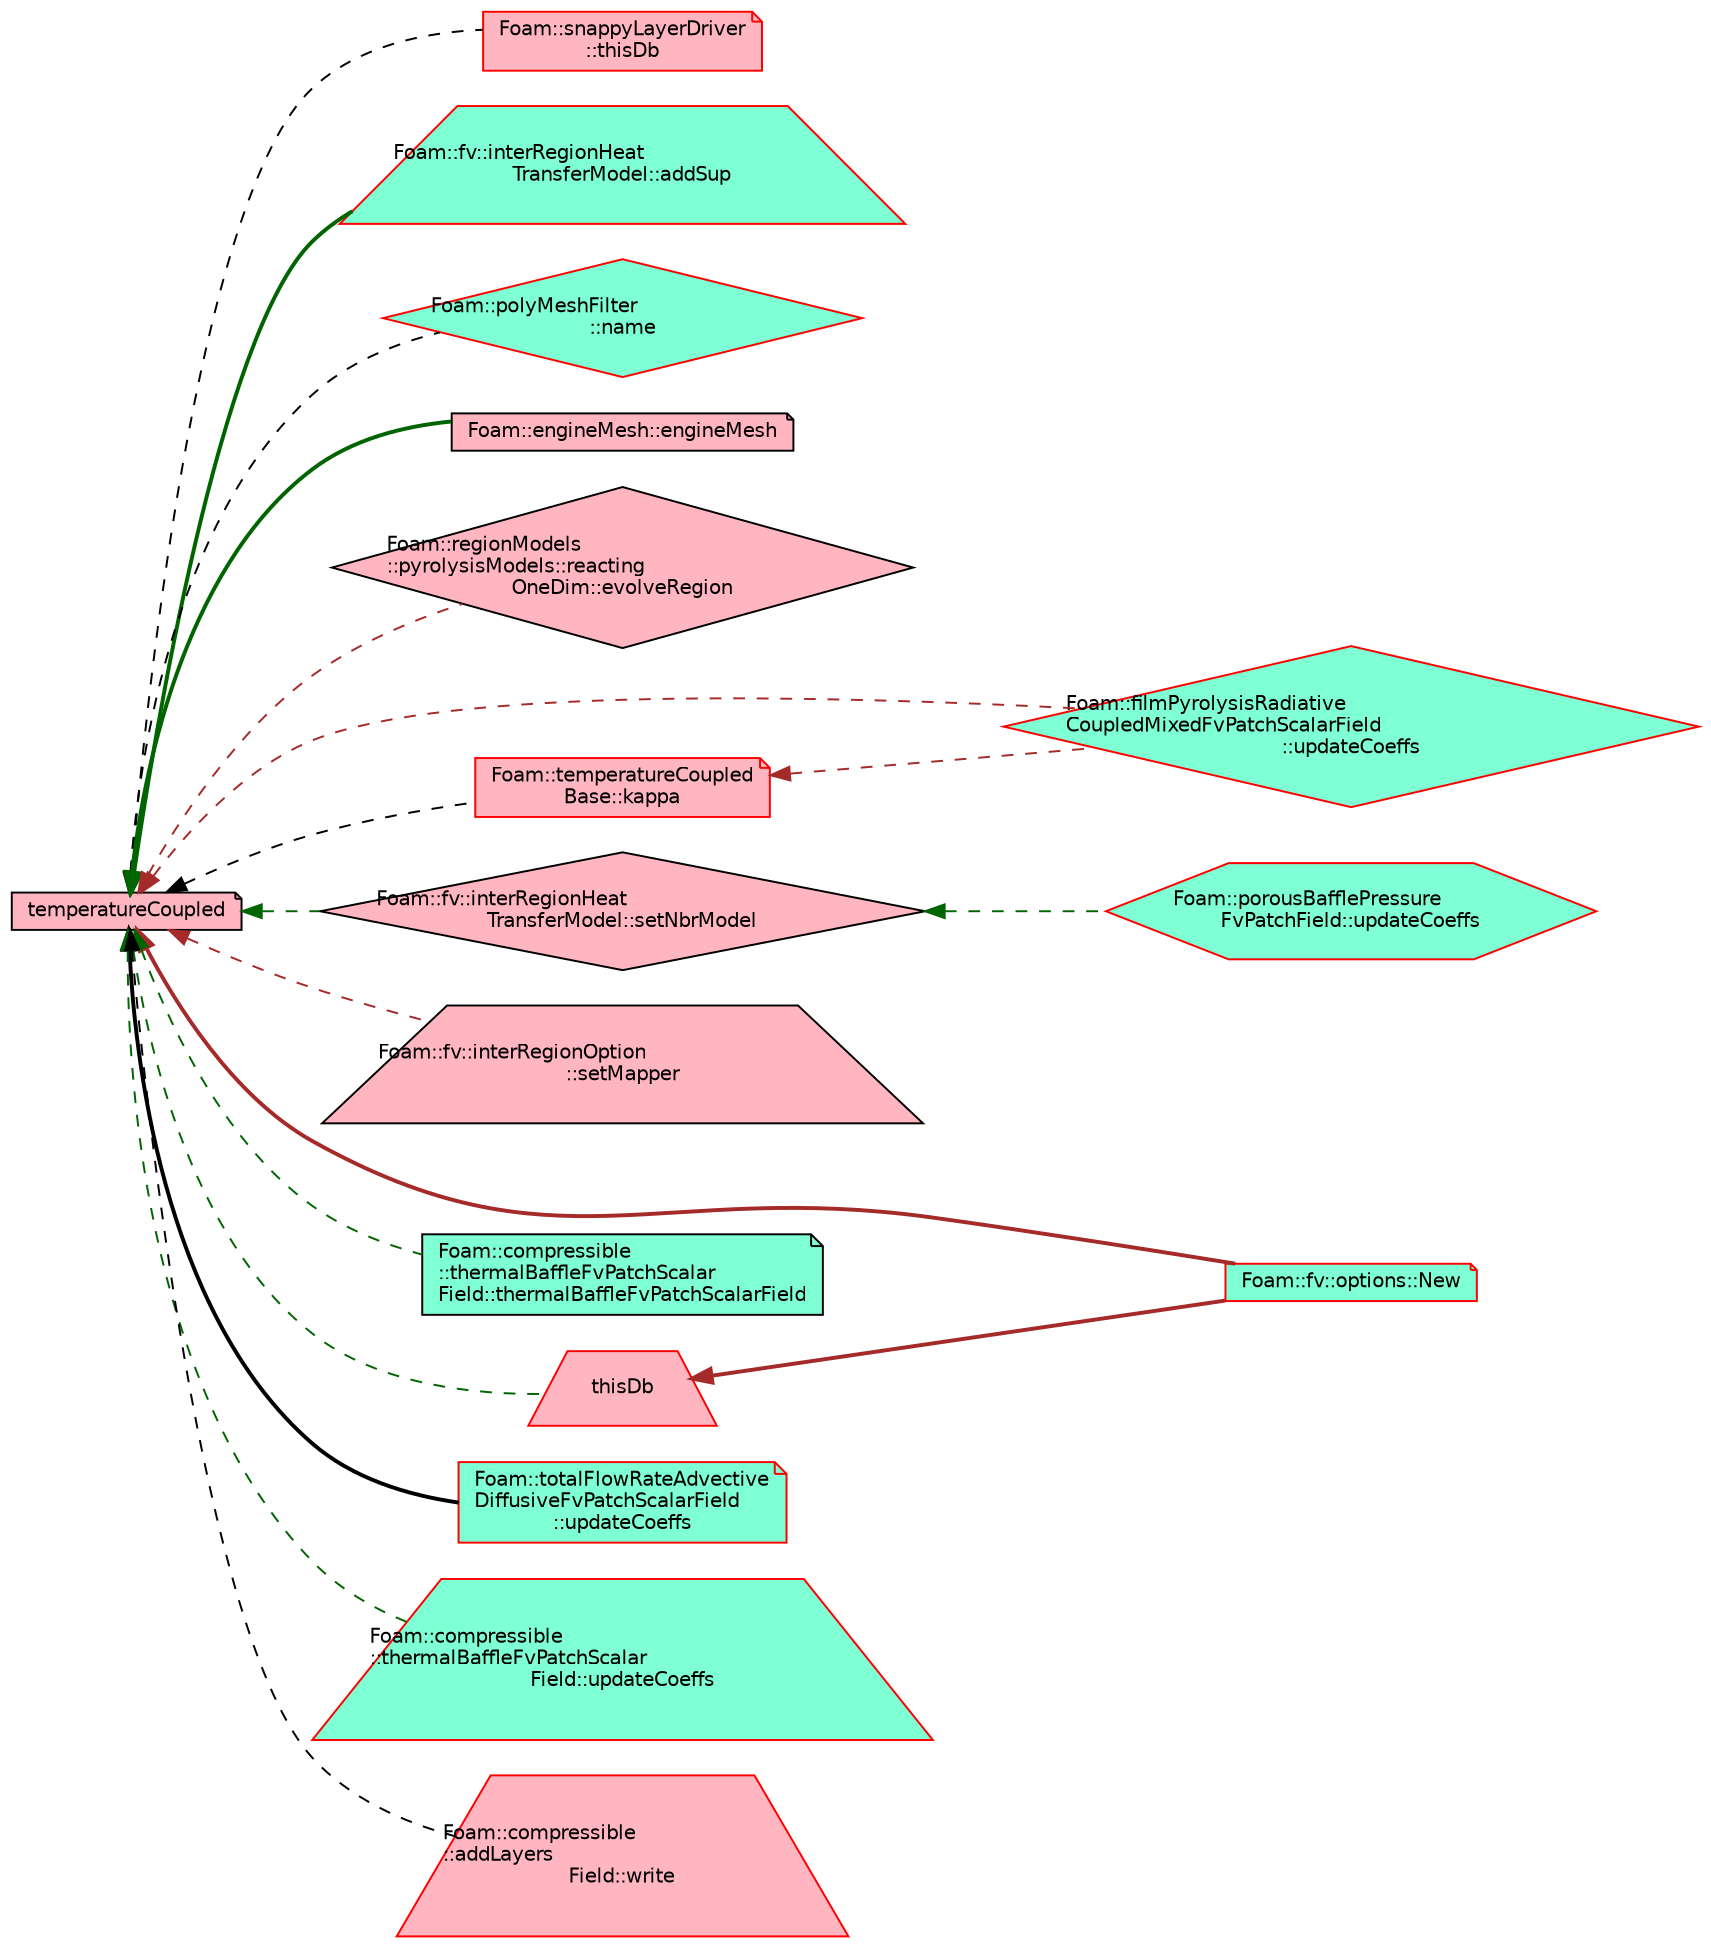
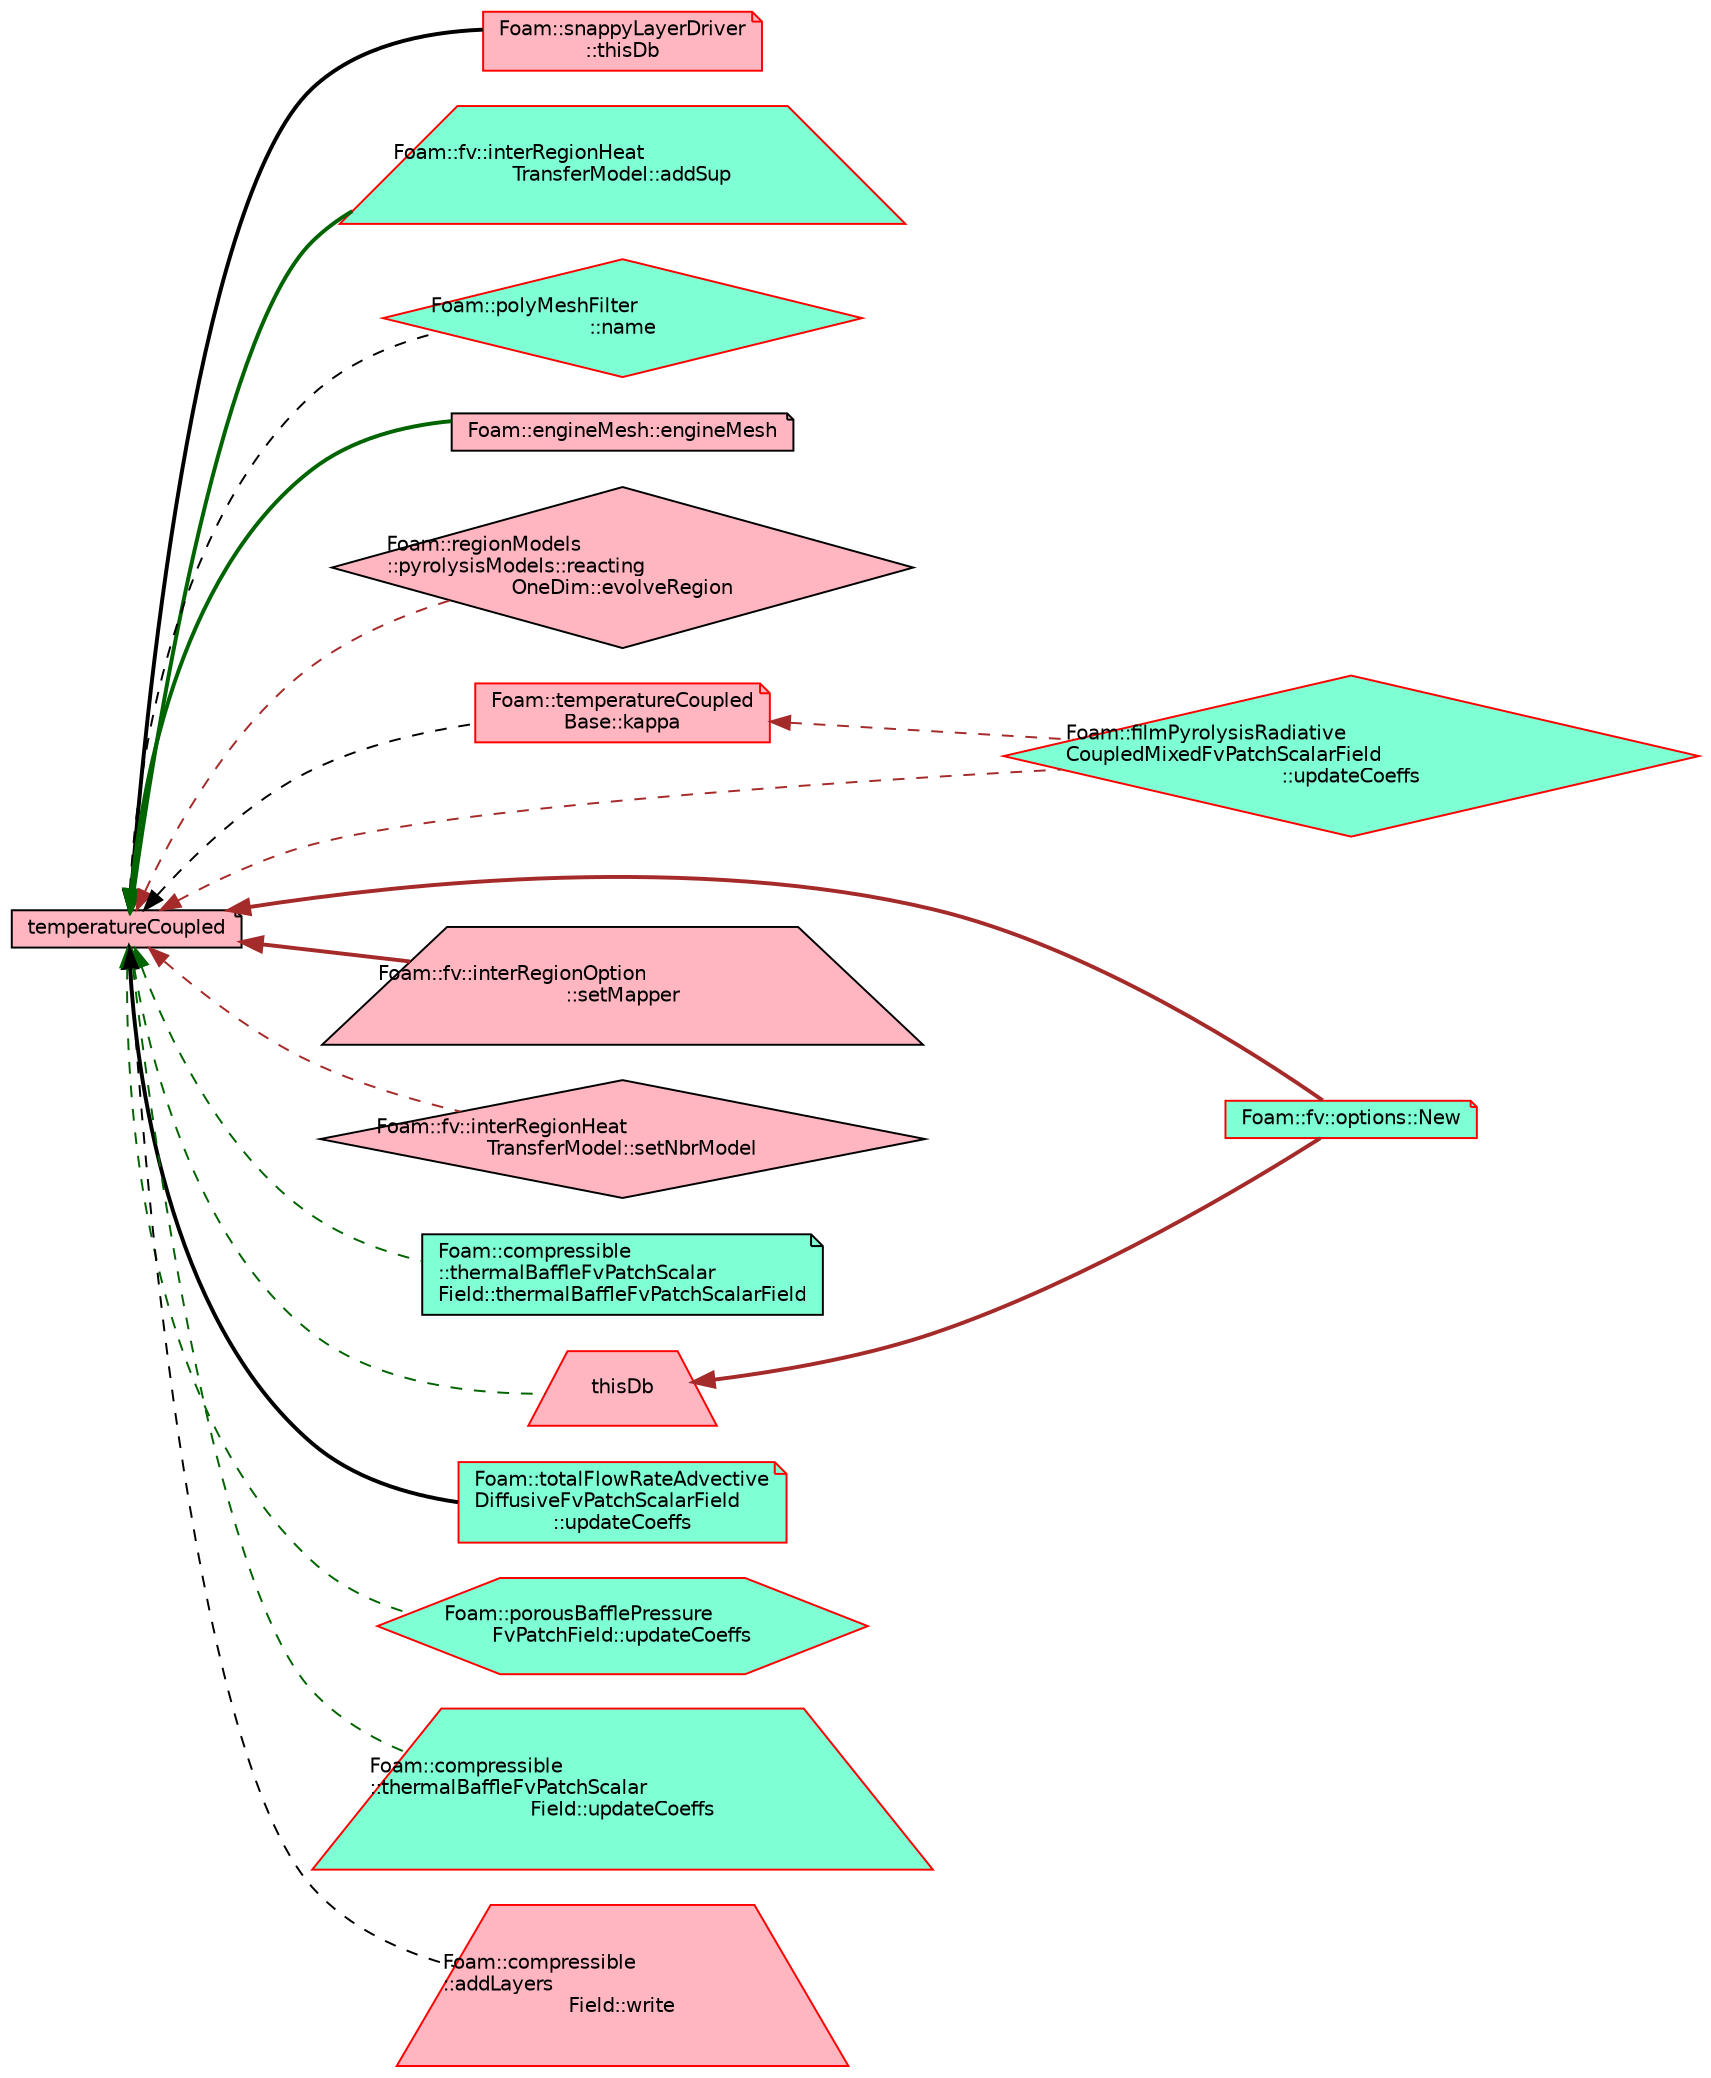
(200, 379) -> (199, 387)
(291, 911) -> (302, 1057)
(1025, 911) -> (232, 1456)
(306, 986) -> (336, 953)
